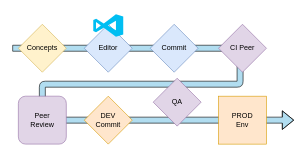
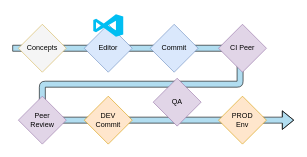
(42, 48) -> (42, 48)
(42, 120) -> (42, 120)
(243, 120) -> (243, 120)
